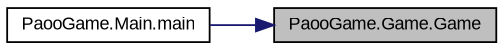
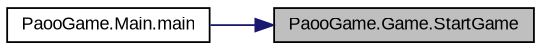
(385, 25) -> (404, 25)
